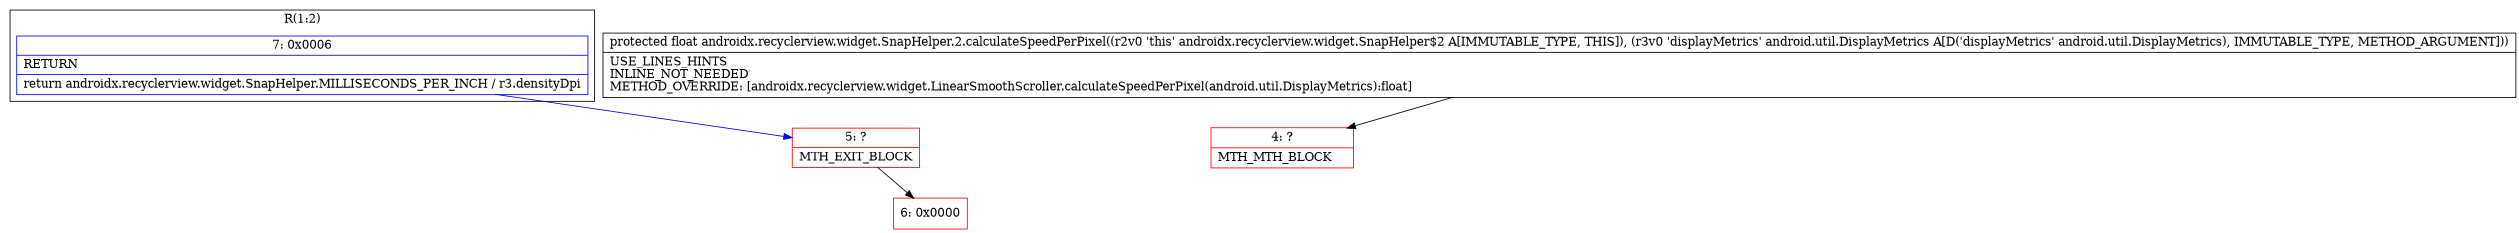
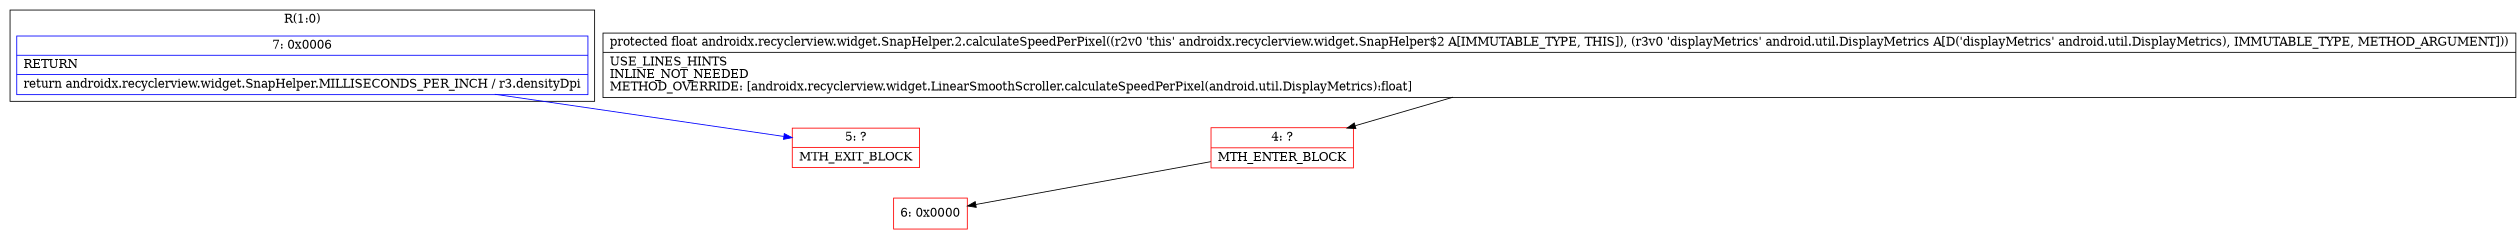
(302, 20) -> (302, 20)
(1275, 157) -> (1282, 157)
(892, 180) -> (1093, 183)
